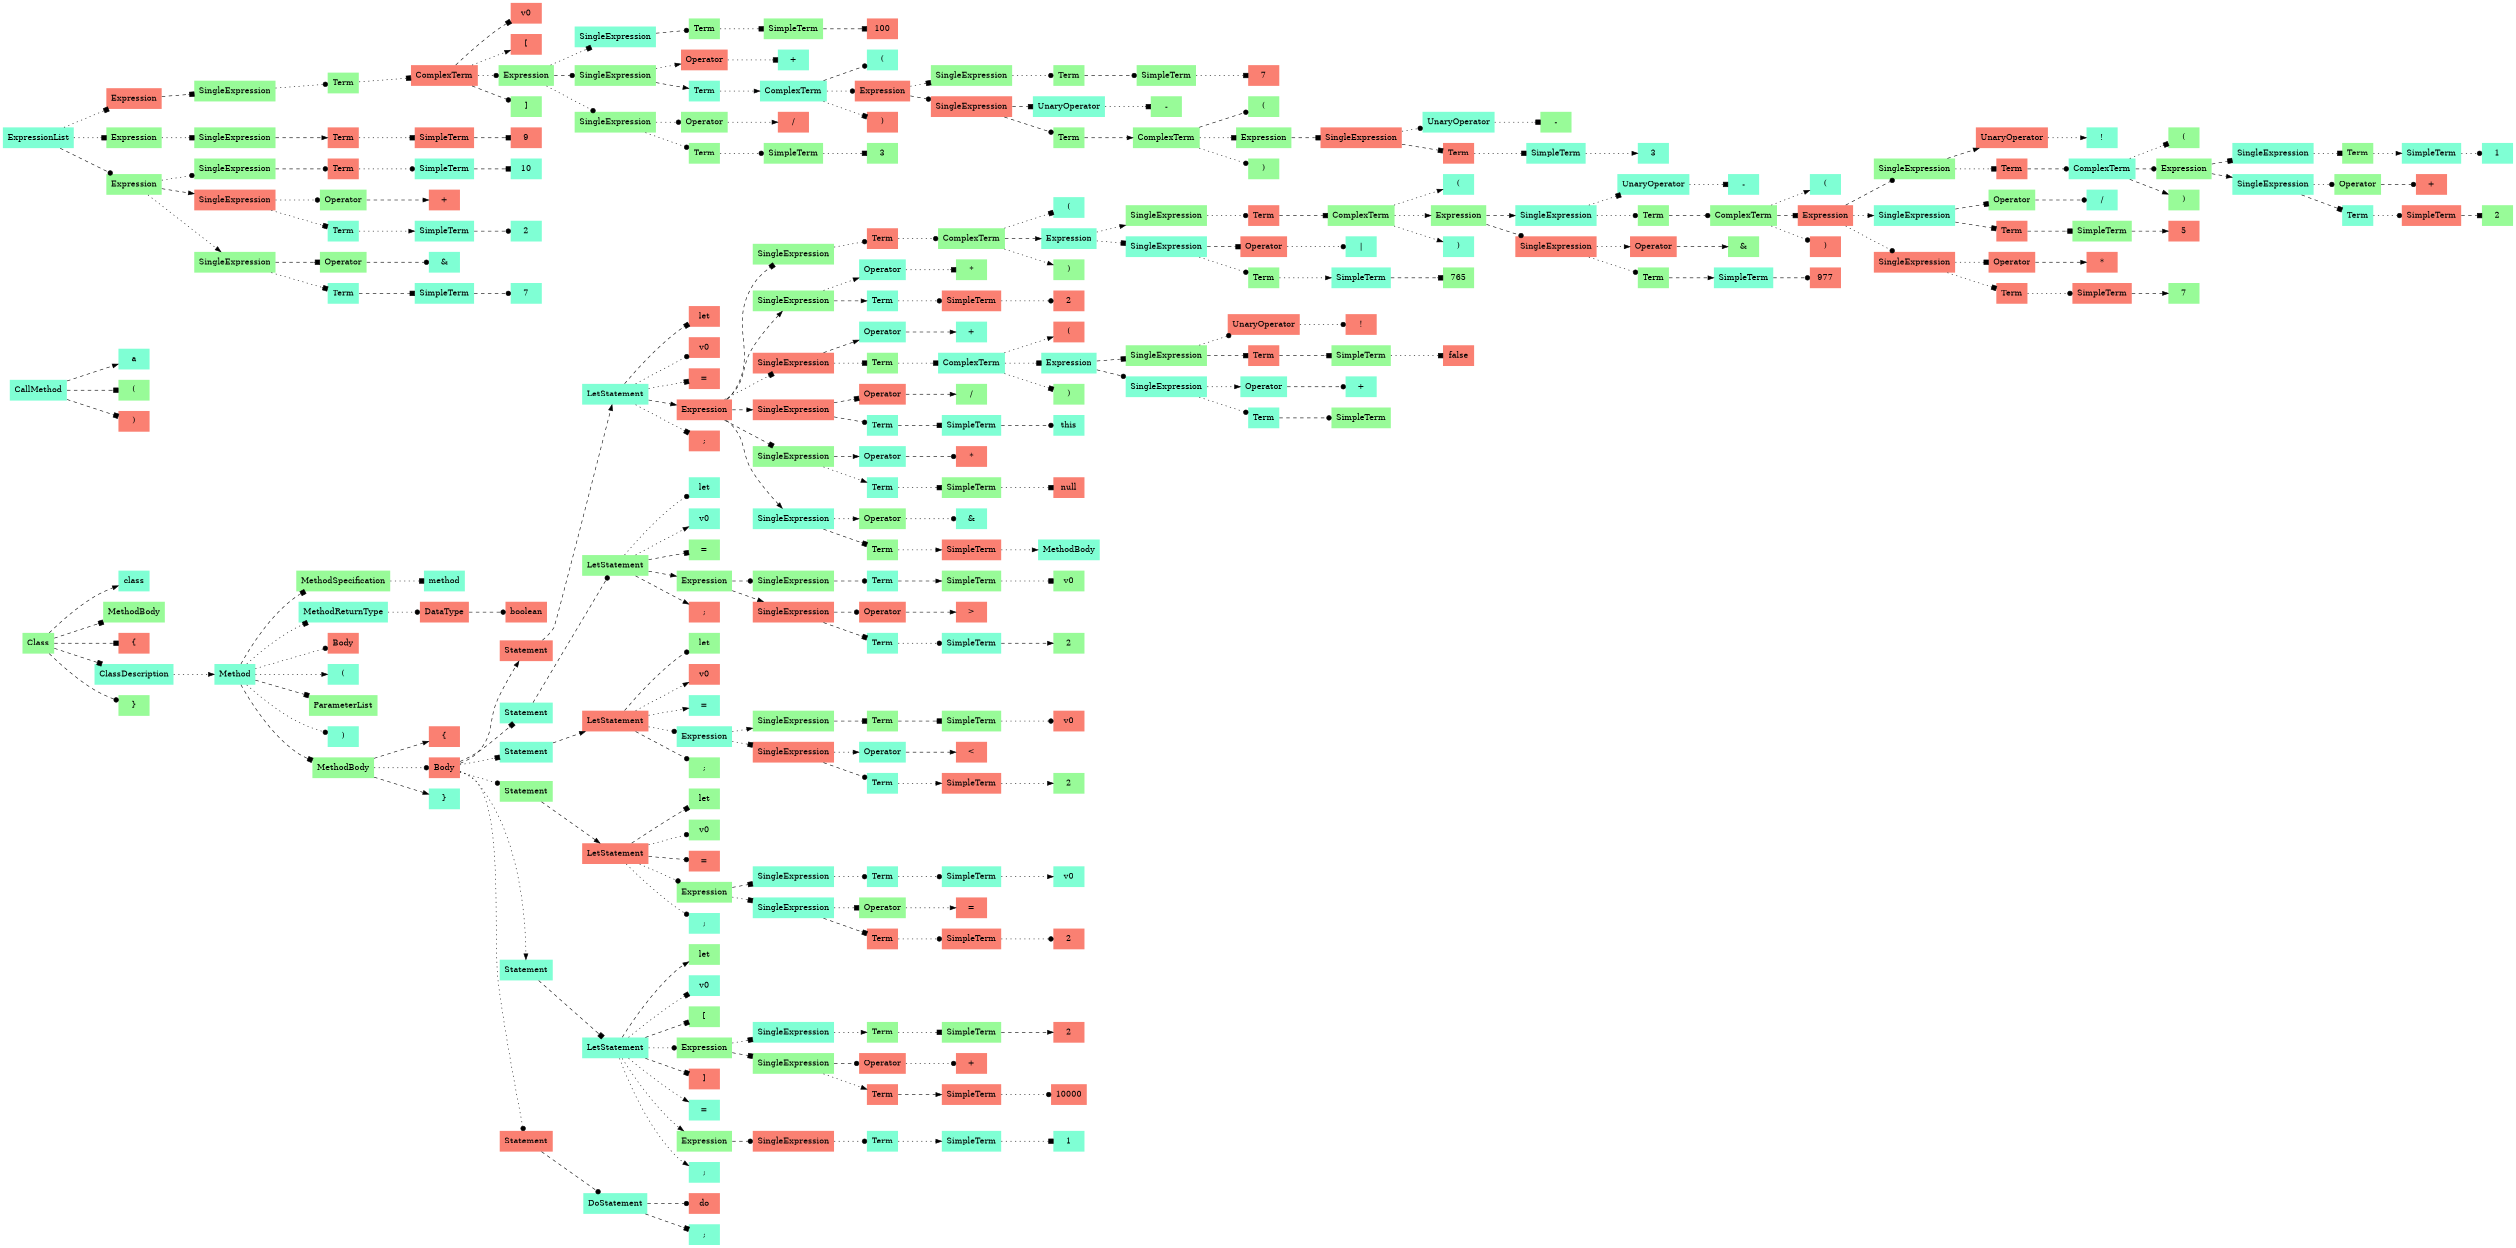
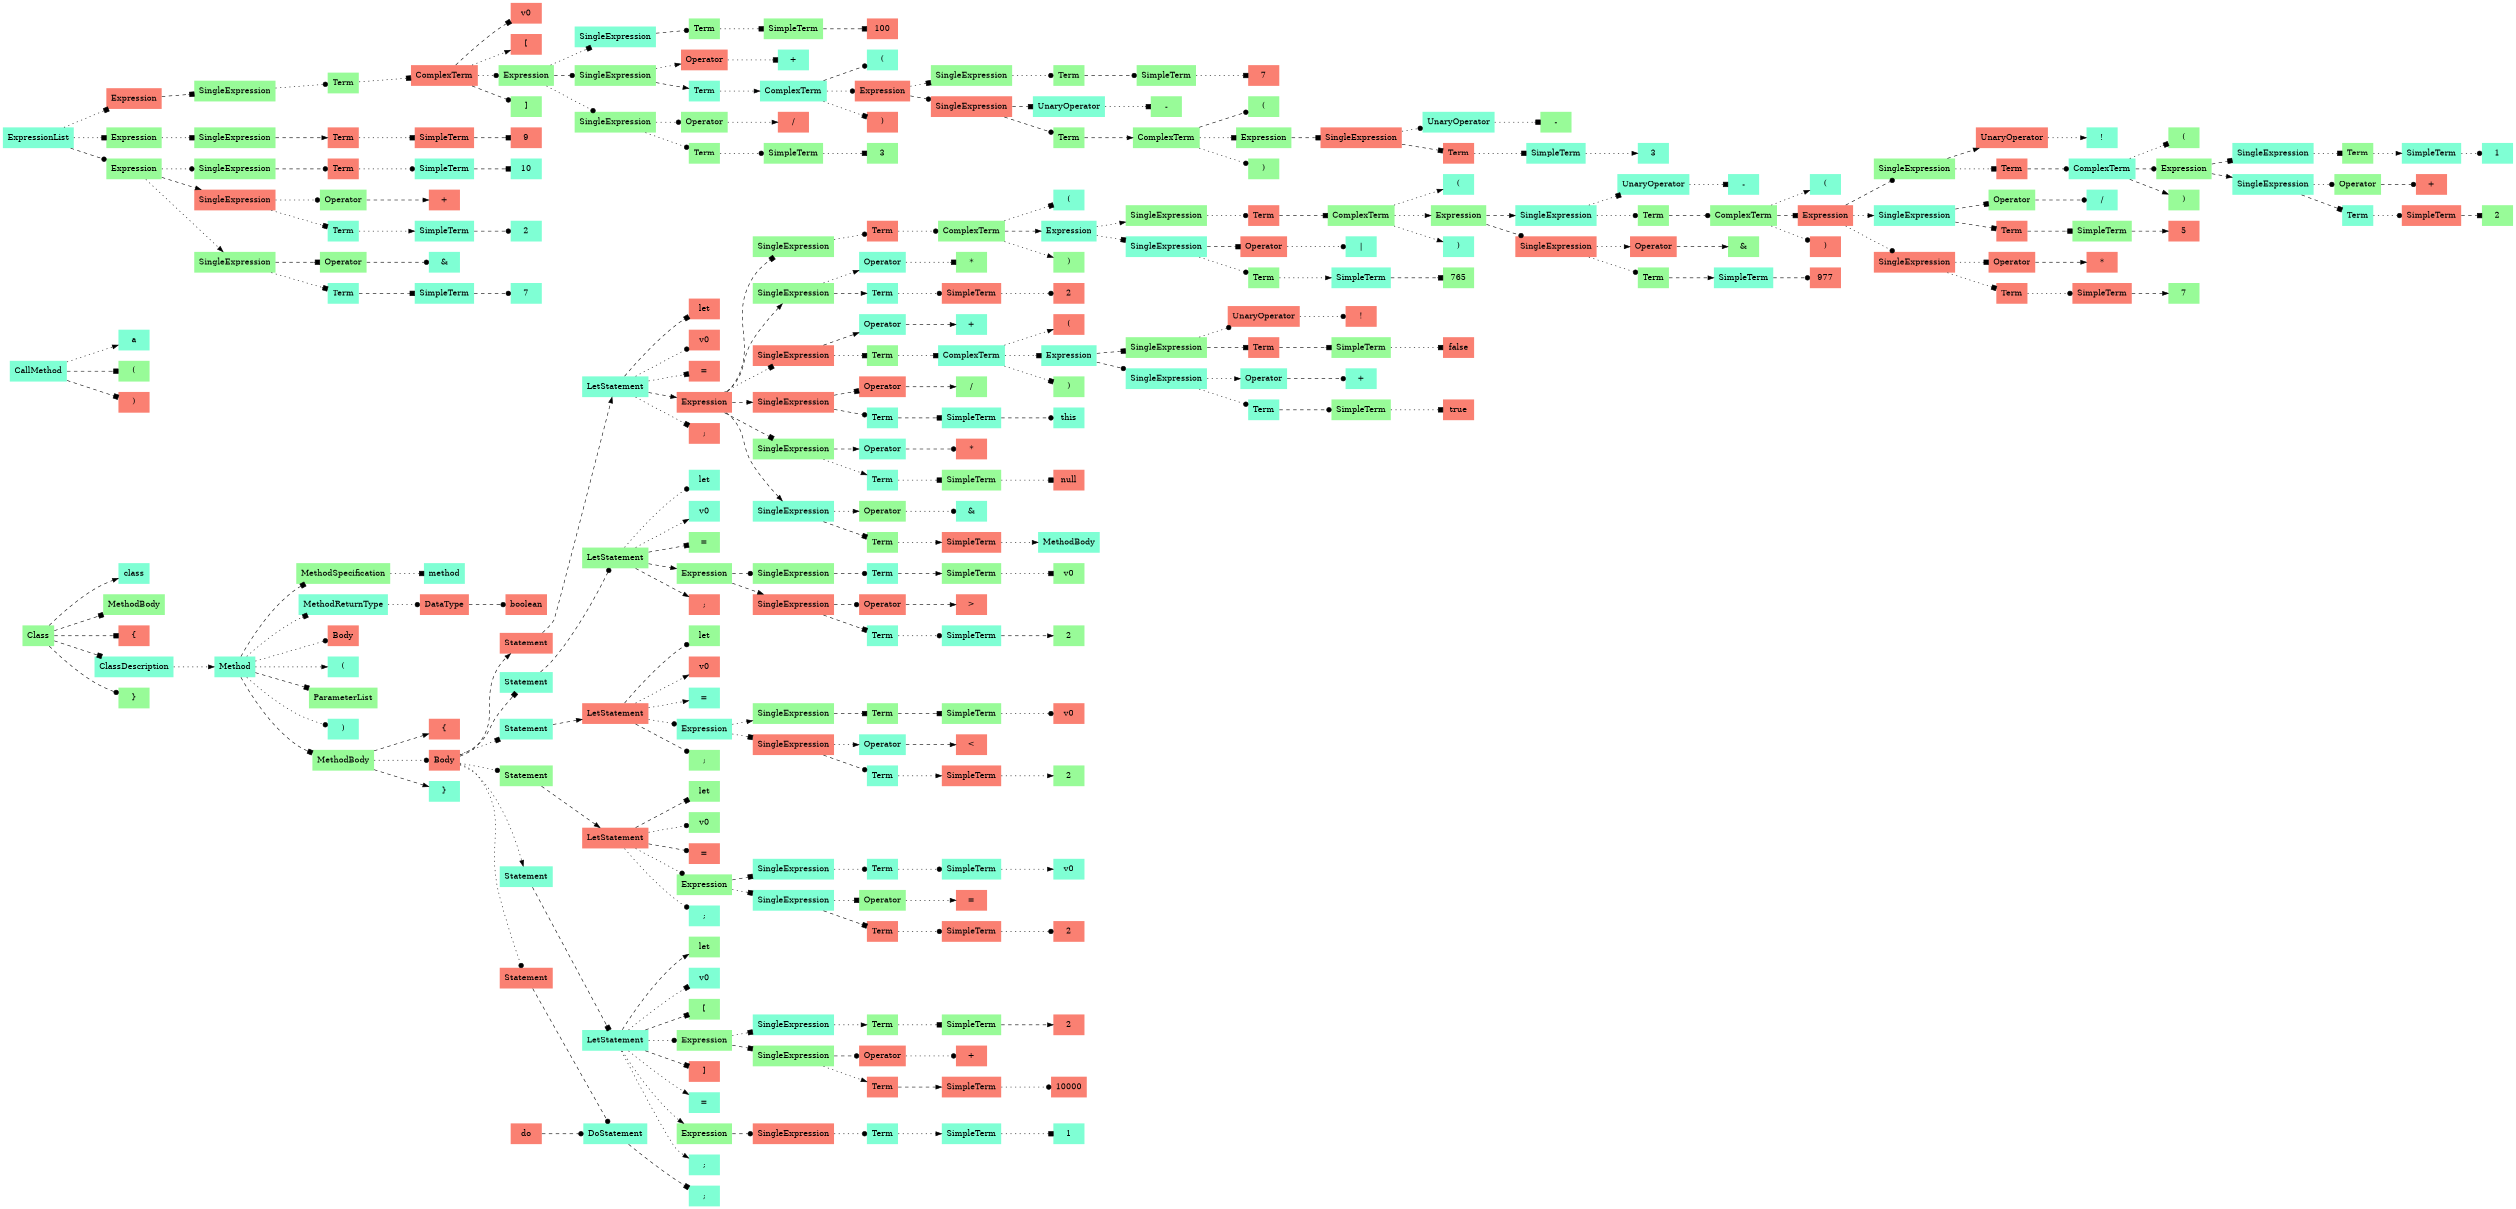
(90, 373) -> (90, 354)
none -> (1459, 410)
(666, 1204) -> (560, 1134)
